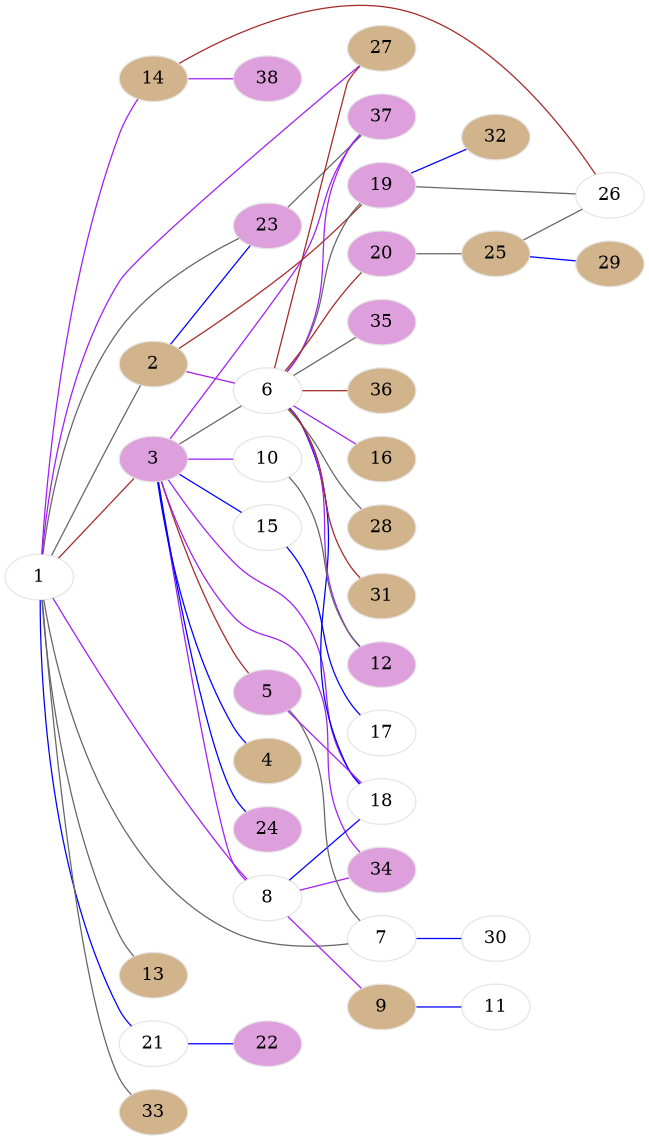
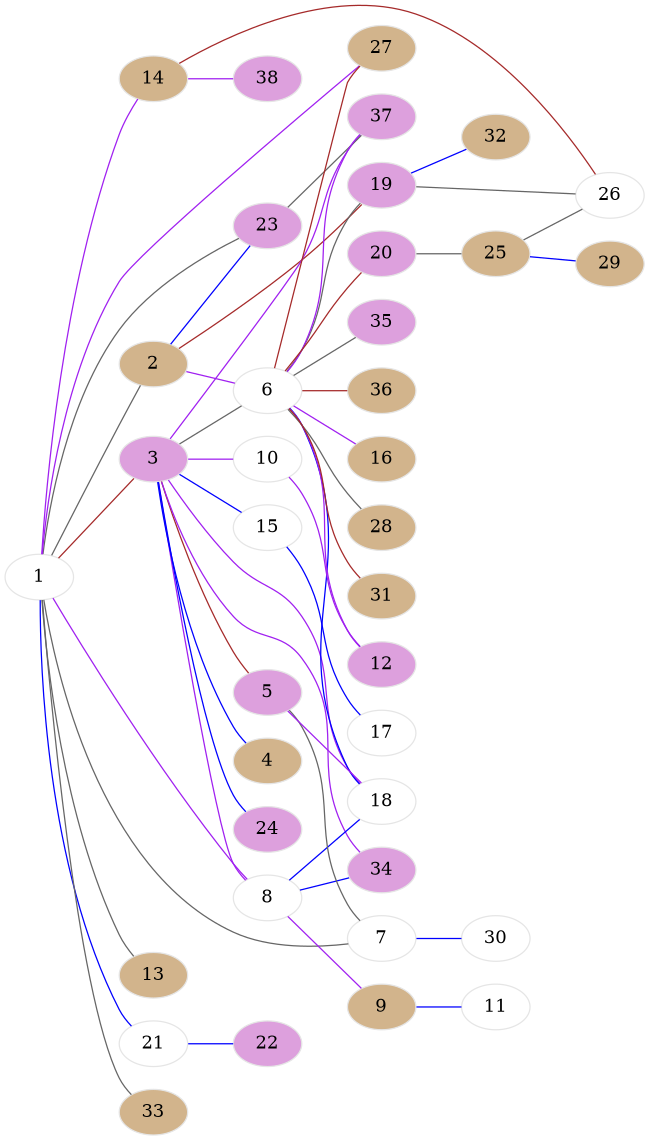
(317, 525) -> (317, 525)
(325, 884) -> (325, 884)
